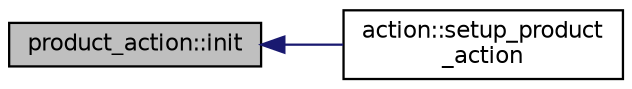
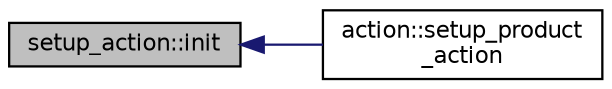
(135, 45) -> (125, 45)
